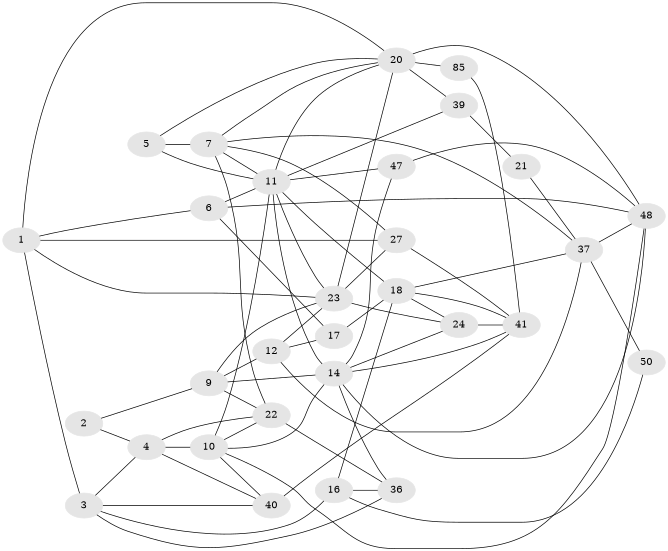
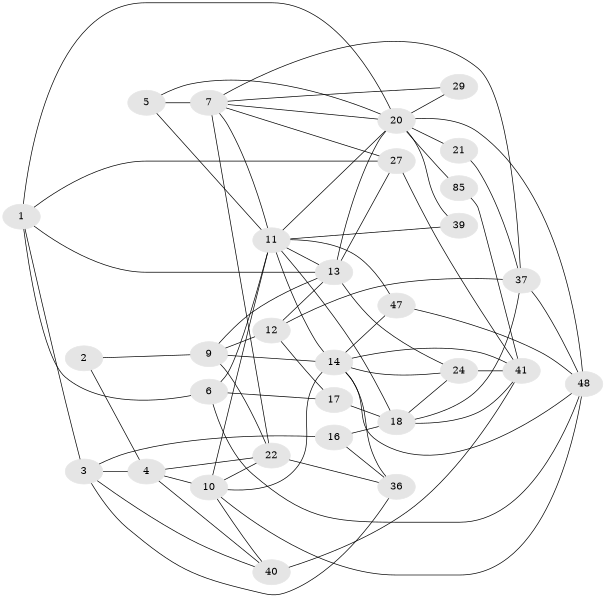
none -> (459, 87)
(488, 134) -> (428, 136)
(334, 299) -> (334, 272)
(647, 362) -> none
